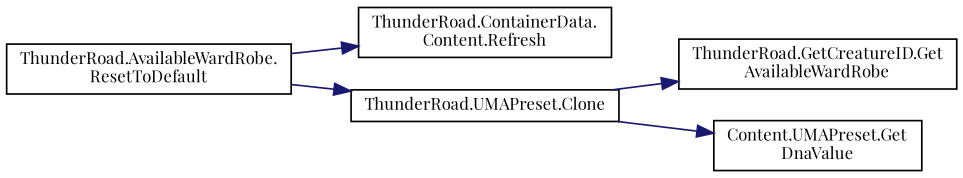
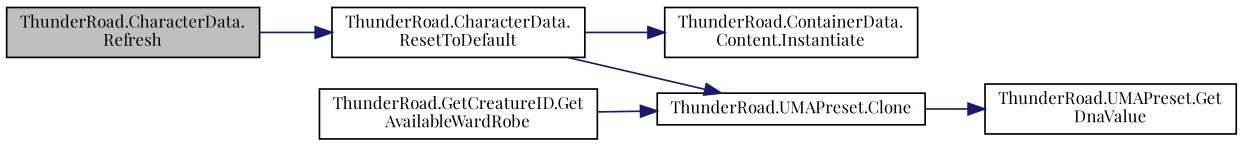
none -> (133, 32)
(485, 32) -> (791, 32)
(149, 69) -> (458, 32)
(637, 87) -> (619, 112)
(818, 146) -> (1111, 109)
